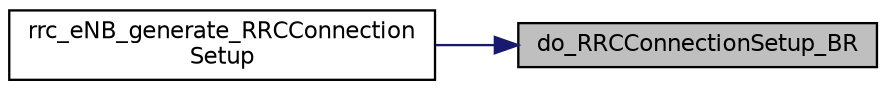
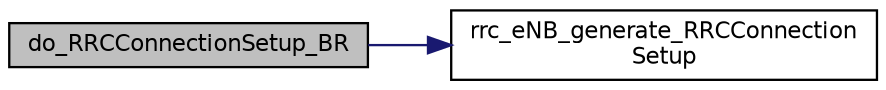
(465, 45) -> (398, 45)
